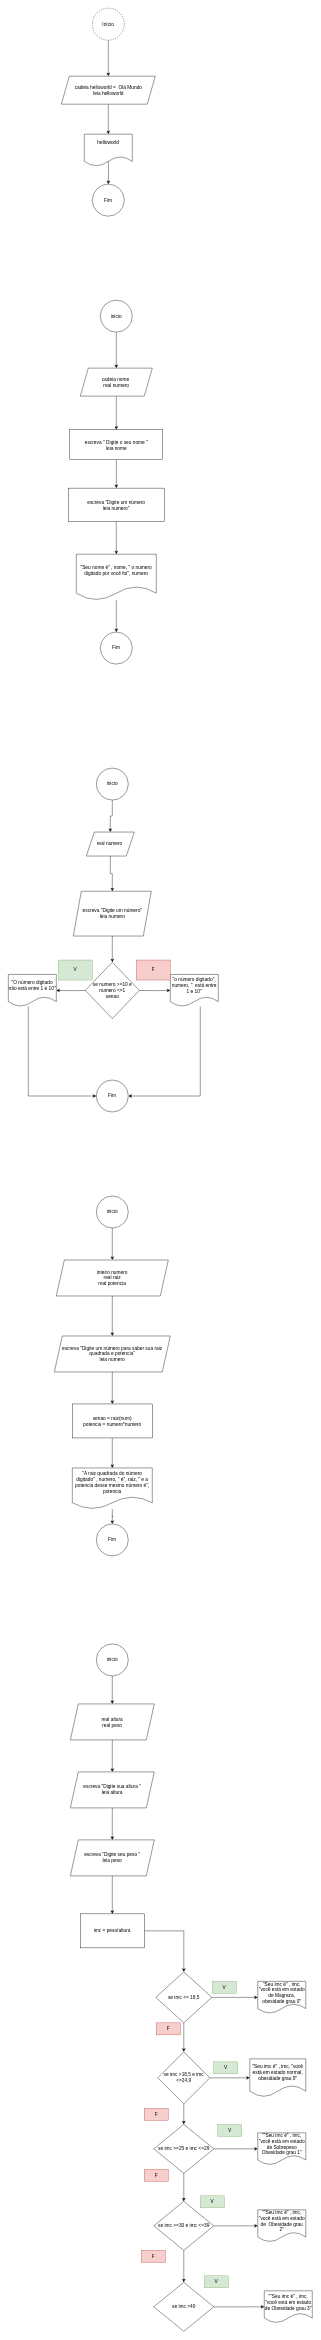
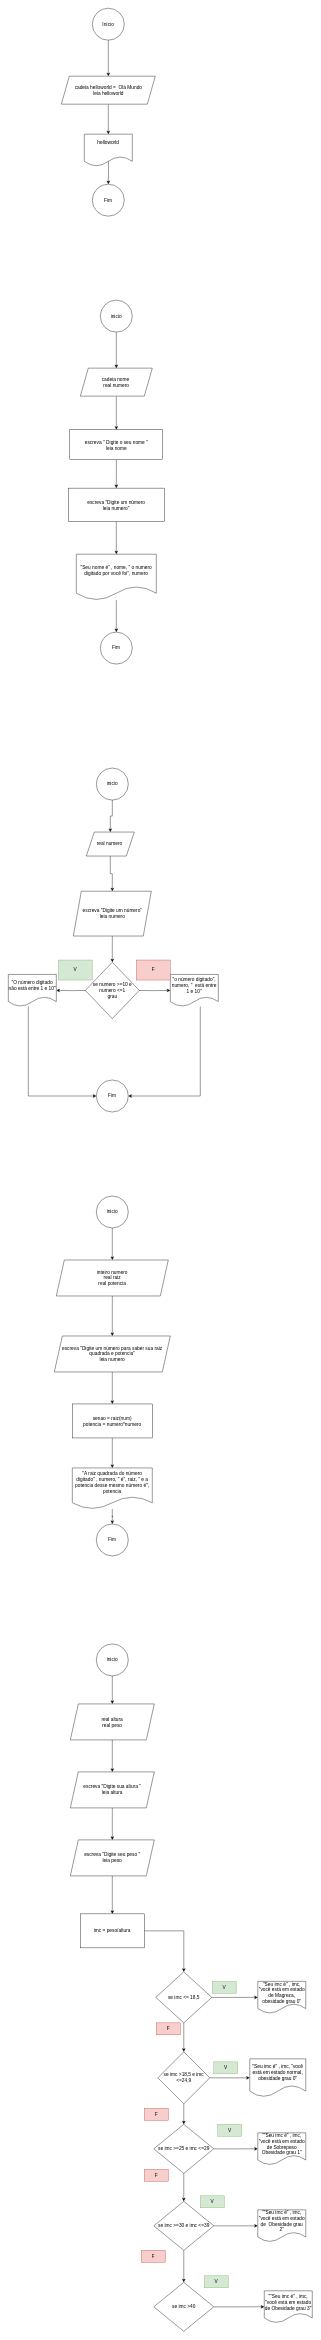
(108, 24) -> (108, 24)
(112, 991) -> (112, 991)
